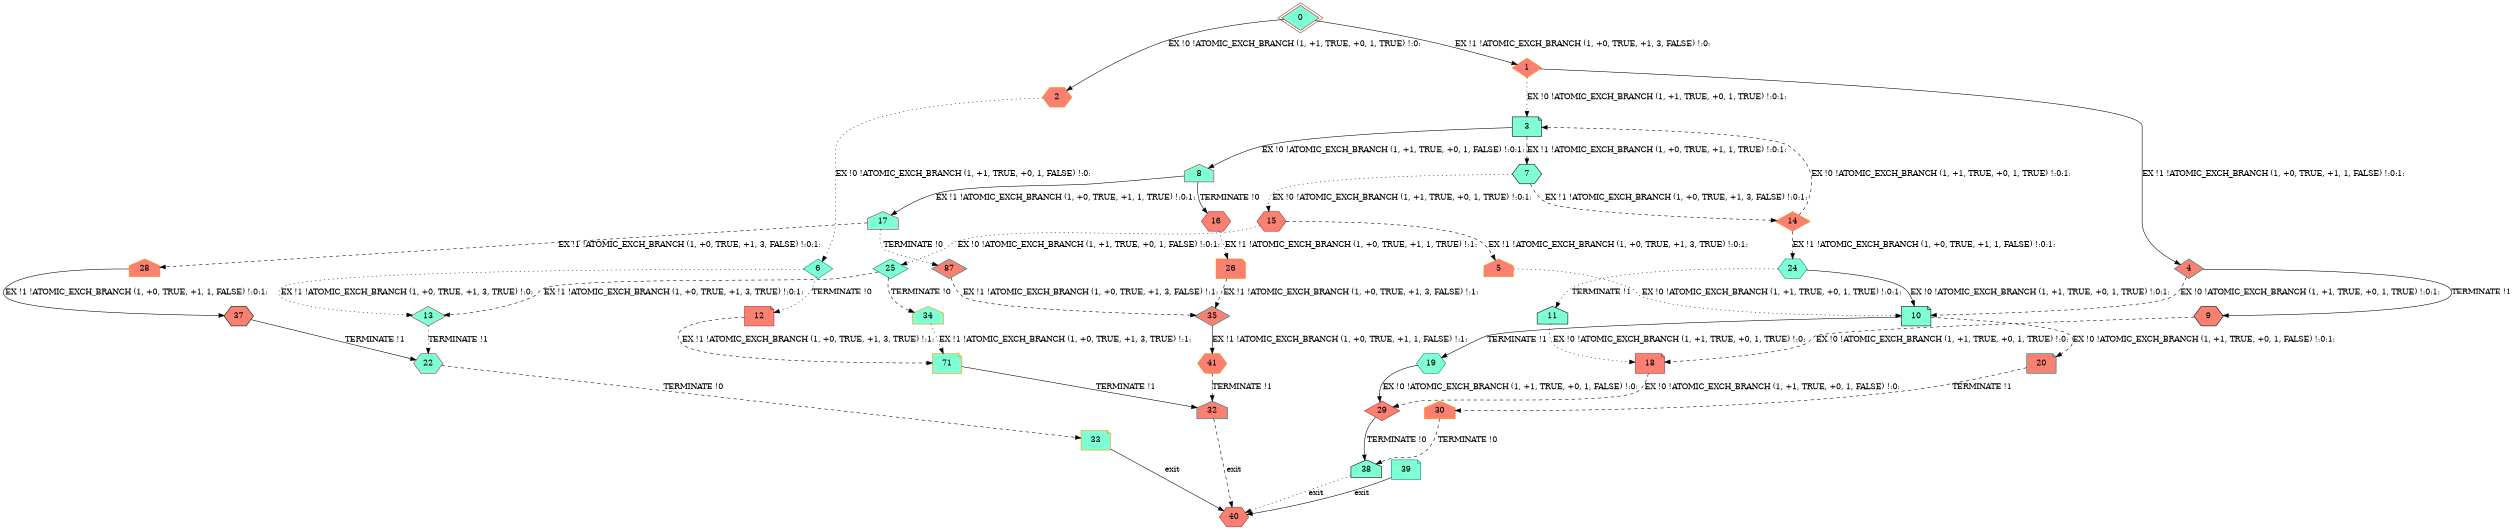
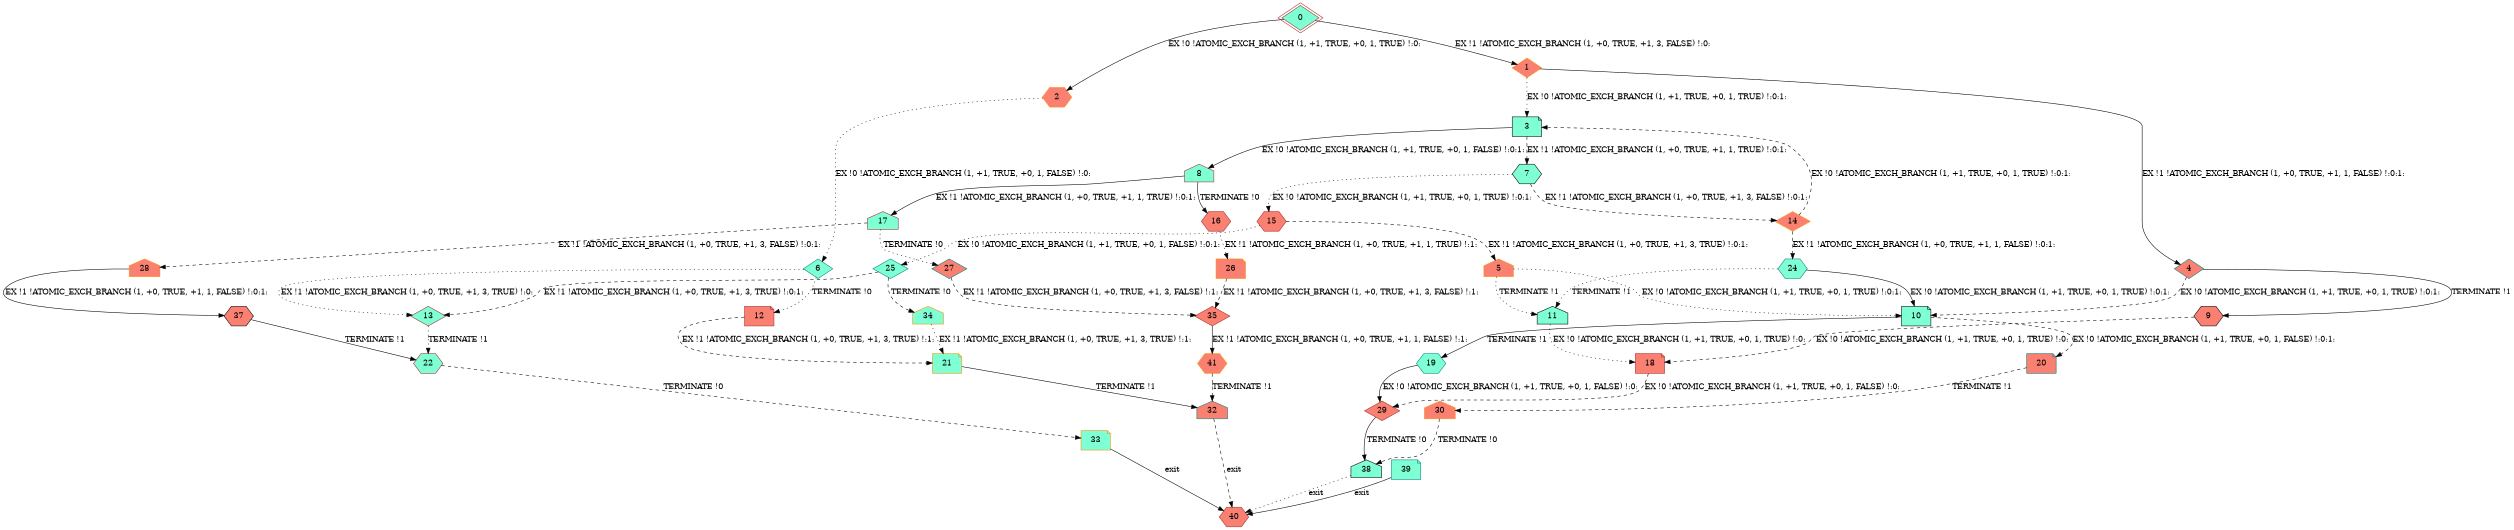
(949, 269) -> (949, 269)
none -> (1505, 303)
(1212, 316) -> (1212, 316)
(947, 363) -> (947, 363)
